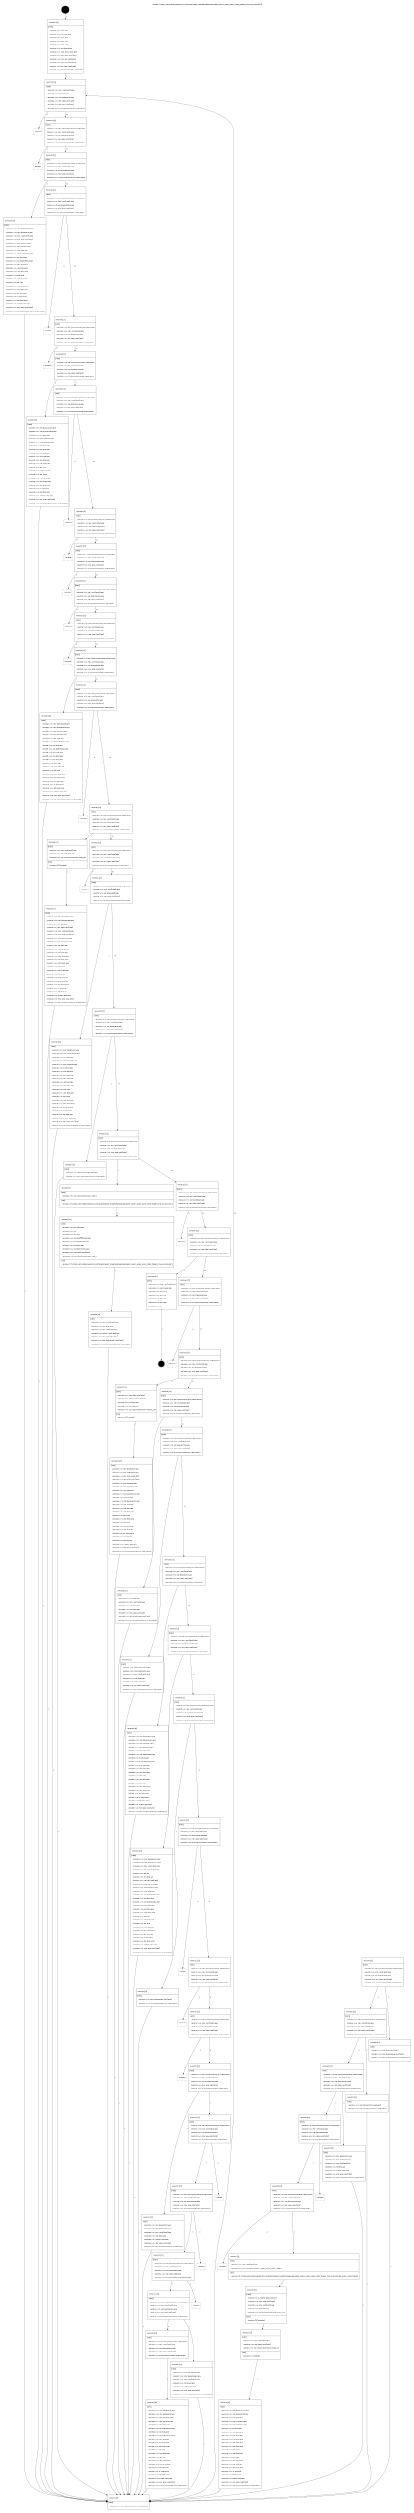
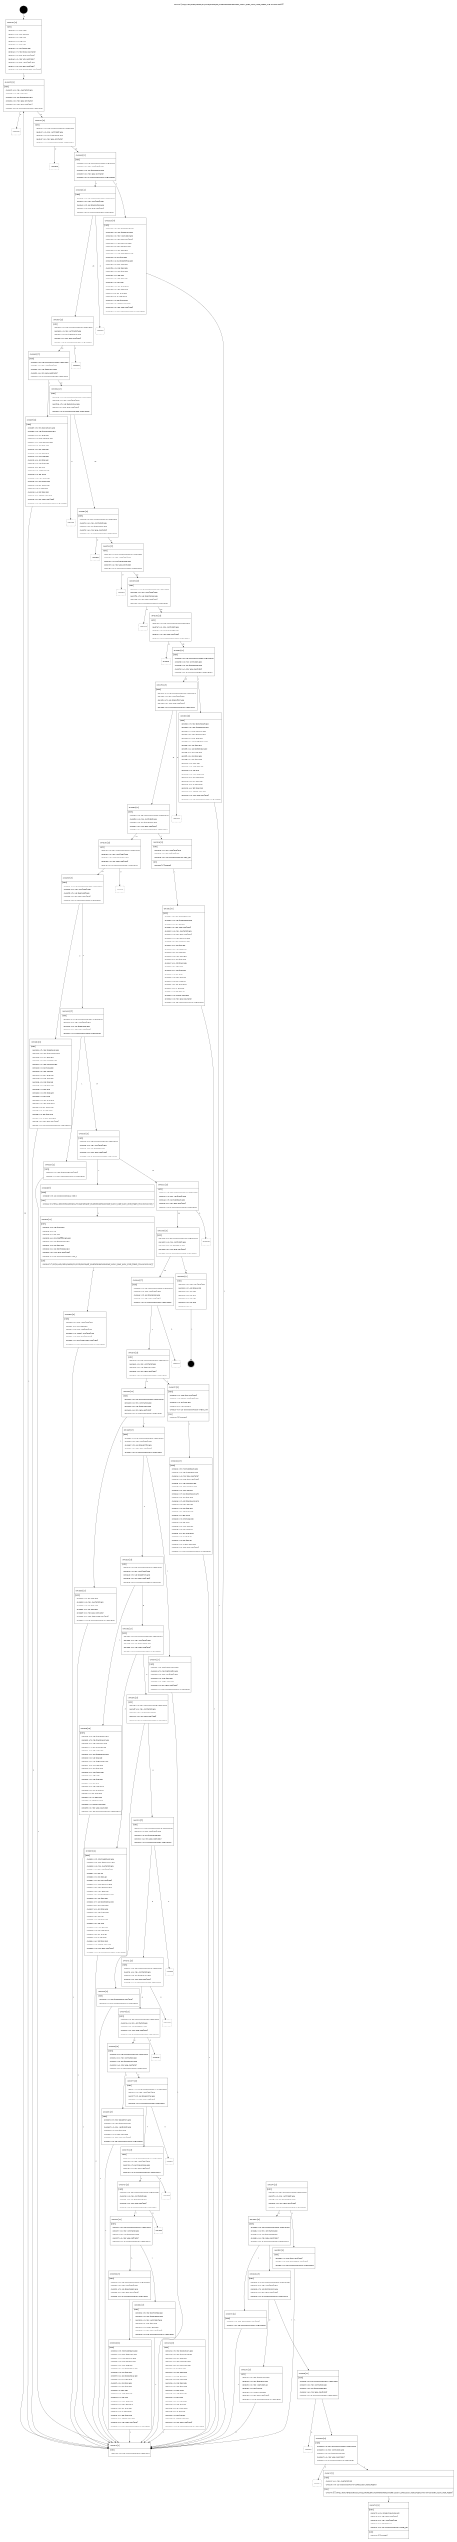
(261, 2344) -> none
